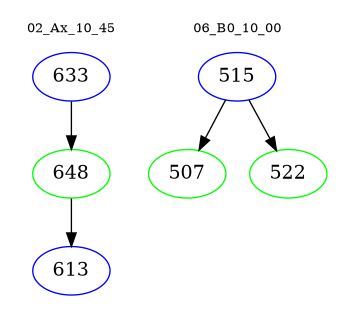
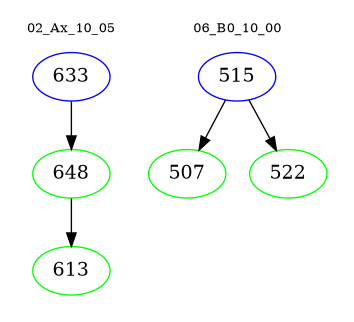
(71, 29) -> (71, 29)
(71, 271) -> (71, 271)
